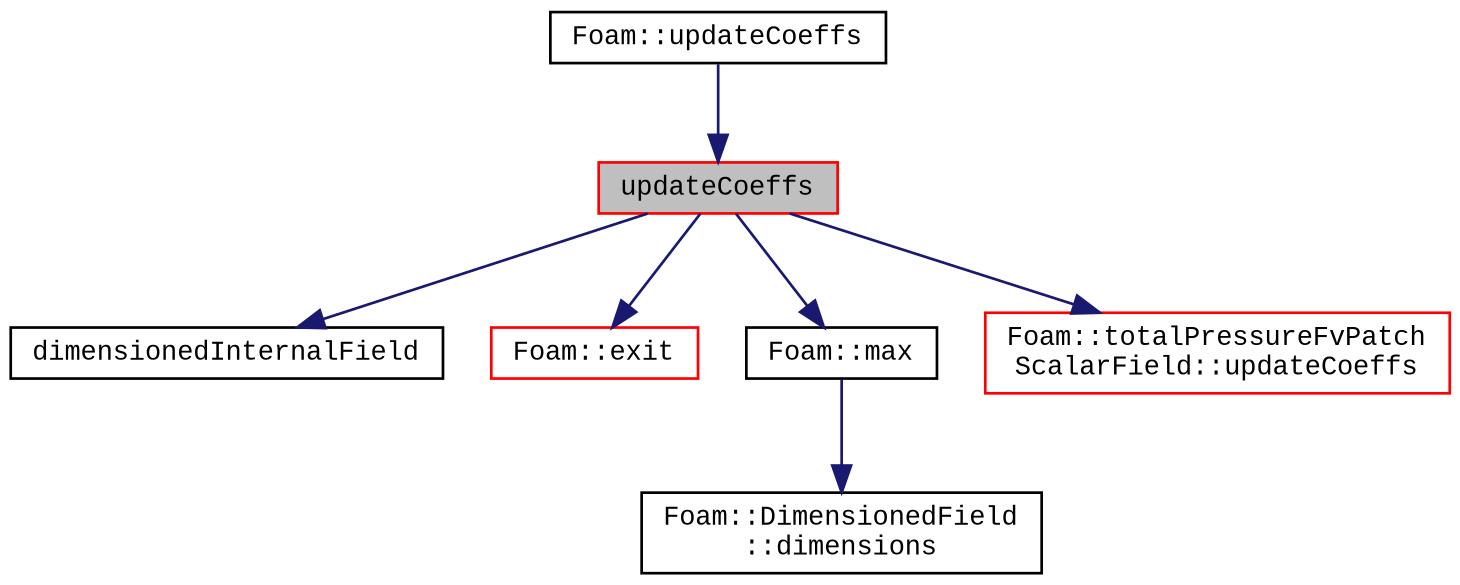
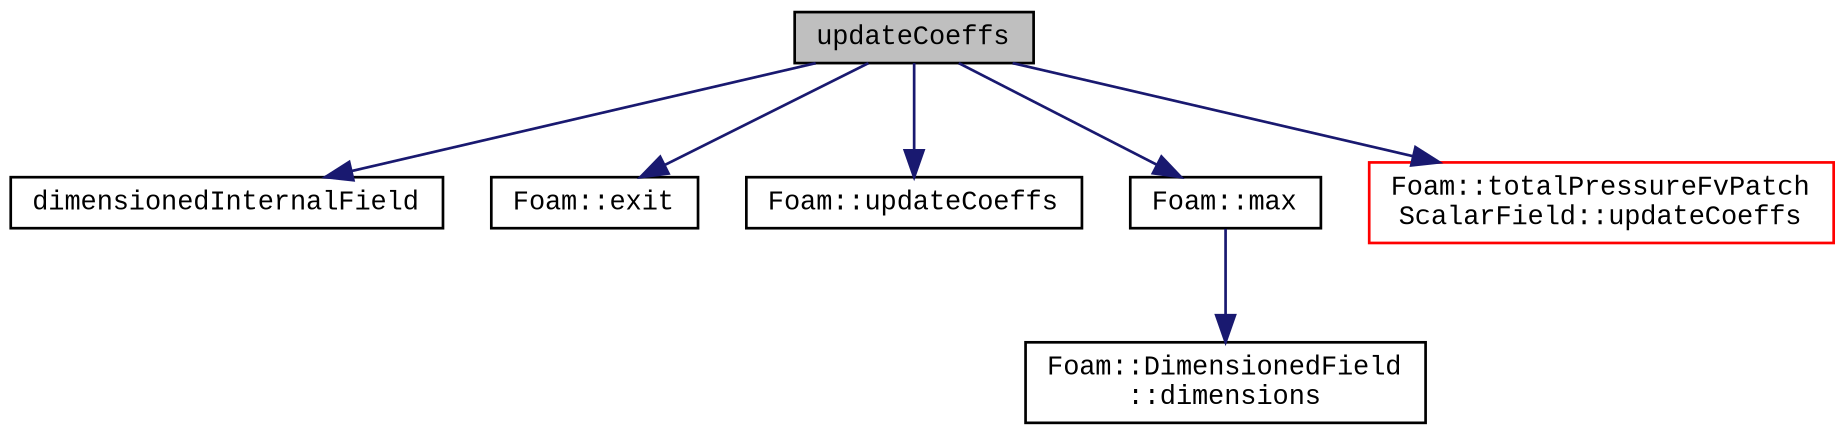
(718, 99) -> (914, 107)
(718, 188) -> (914, 38)
(595, 353) -> (595, 203)
